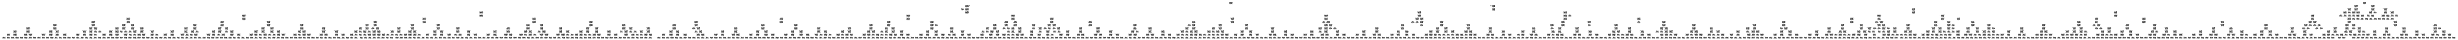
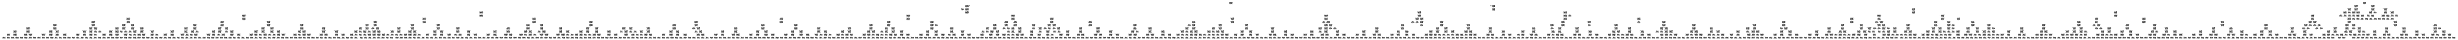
(624, 25) -> none
none -> (654, 38)
